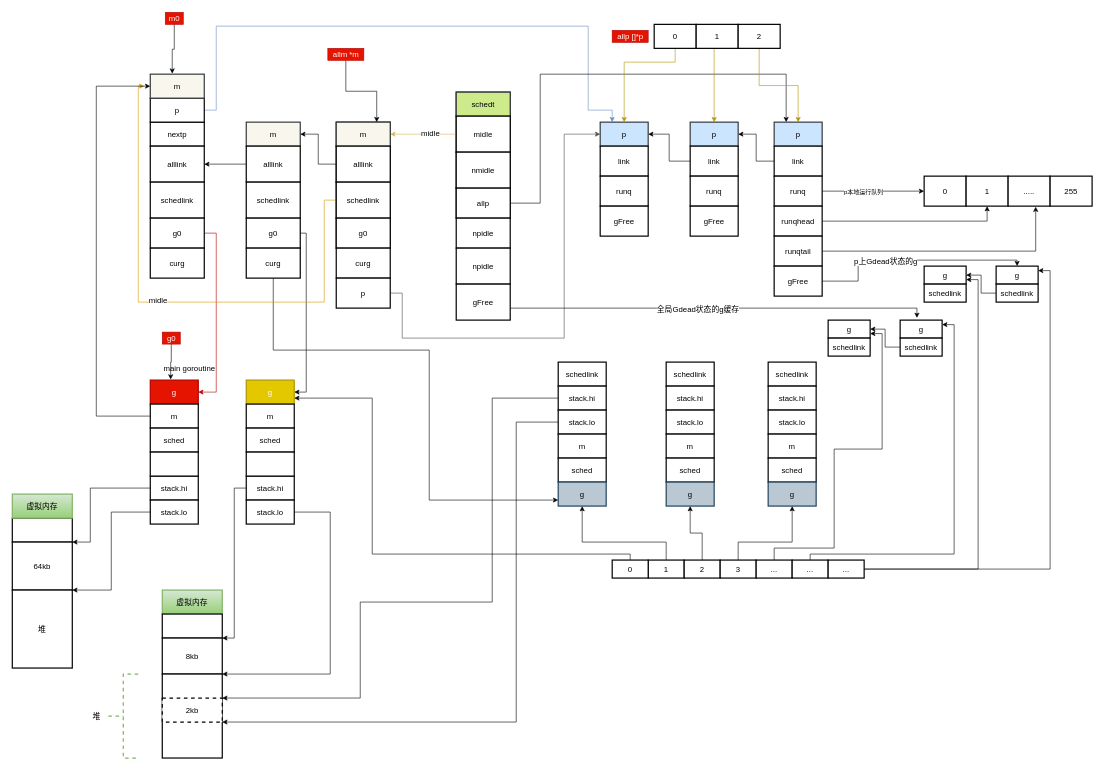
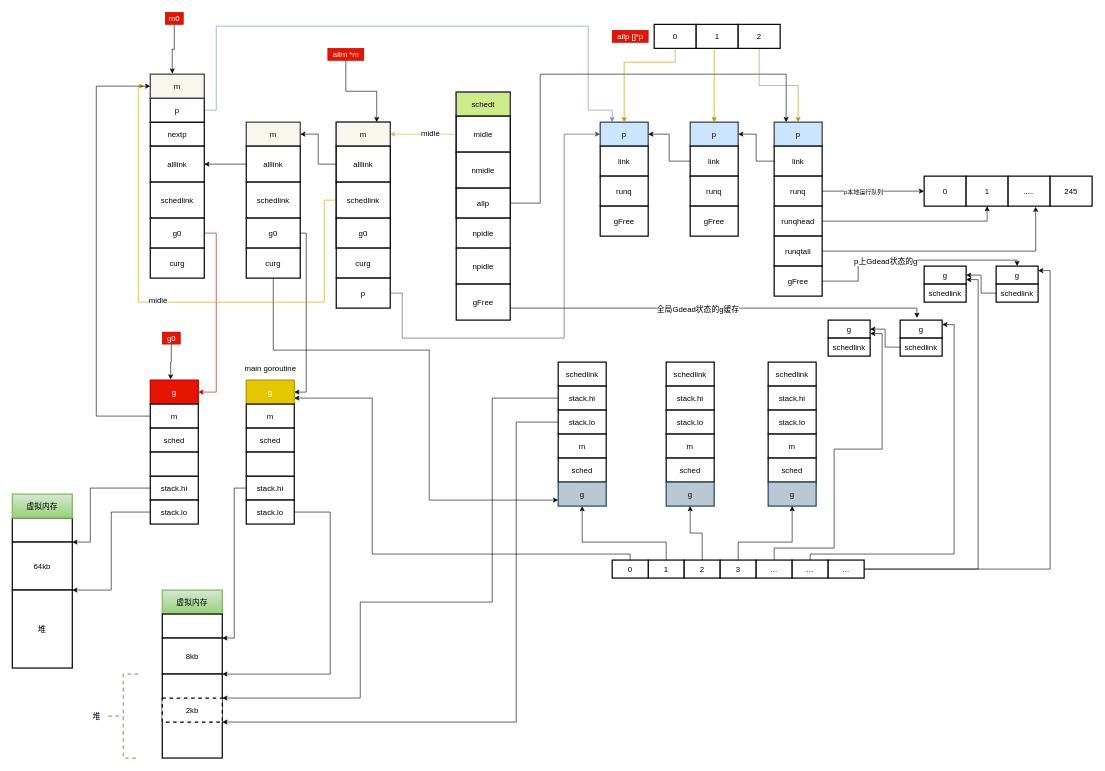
(1071, 191) -> (1071, 191)
(189, 368) -> (270, 368)
